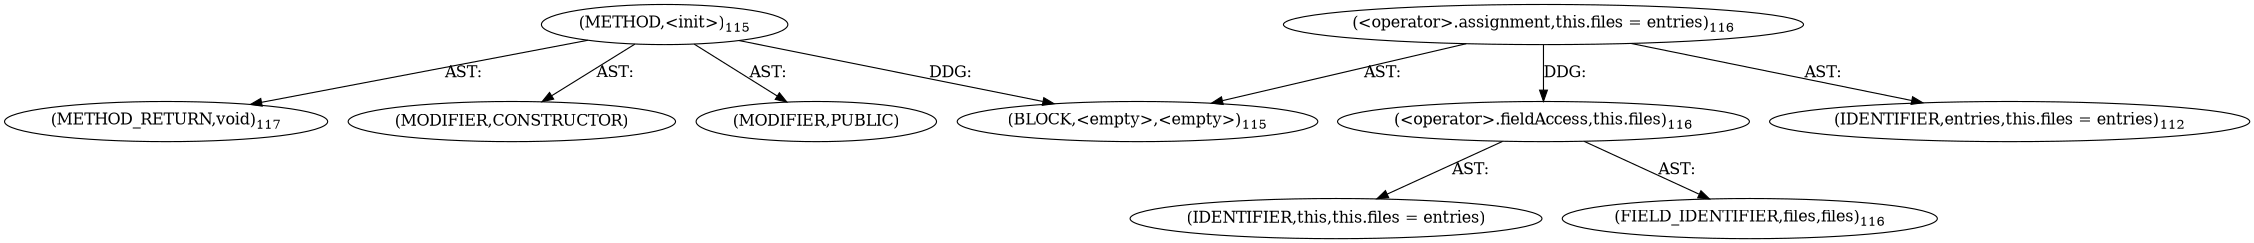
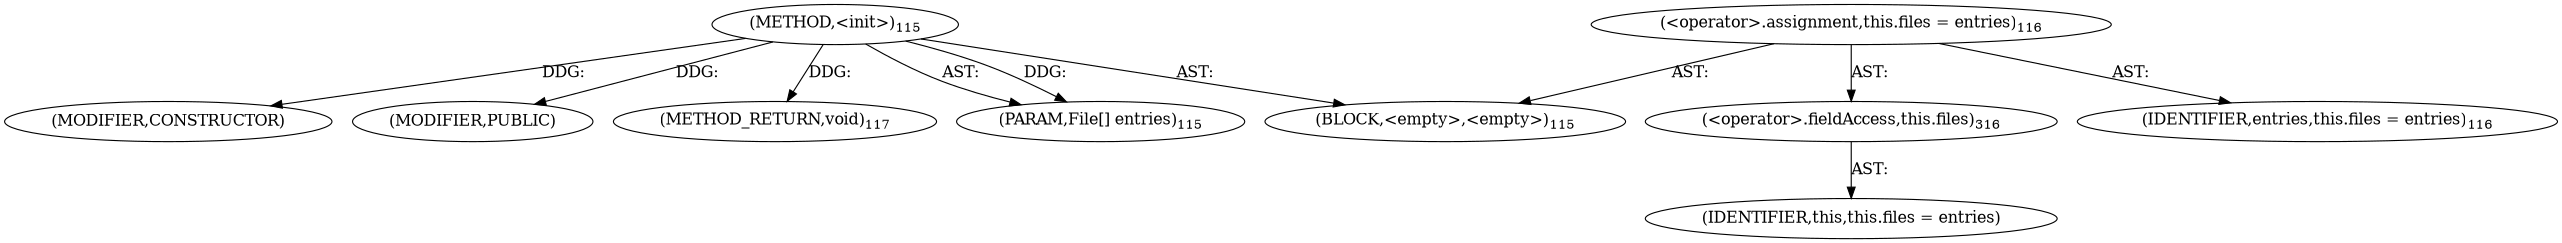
(466, 73) -> (832, 73)
(618, 73) -> (566, 73)
(771, 73) -> (700, 73)
(953, 73) -> (1198, 73)
(1567, 73) -> (1872, 73)
(1680, 120) -> (1988, 120)
(2172, 120) -> (2480, 120)
none -> (1101, 122)
(1750, 219) -> none
